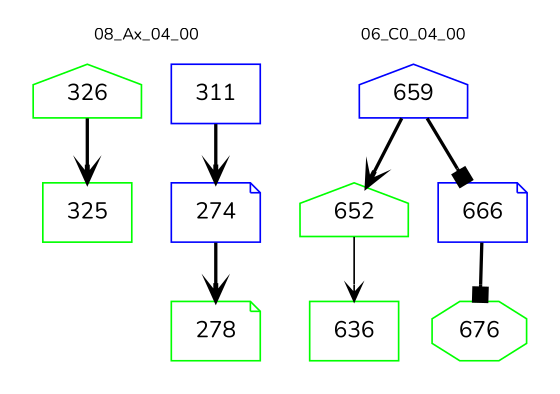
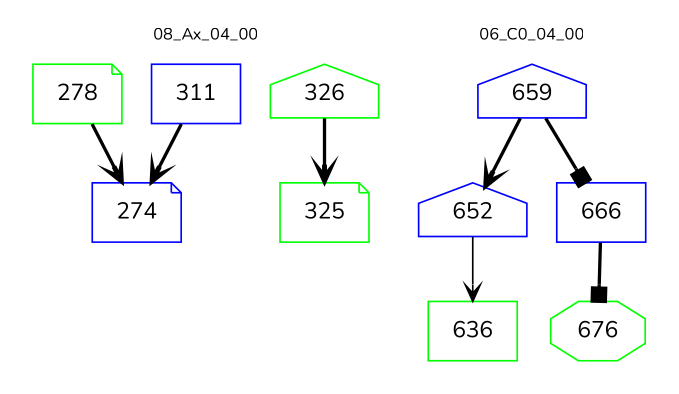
(87, 212) -> (325, 212)
(354, 212) -> (473, 212)
(483, 212) -> (601, 212)
(216, 264) -> (103, 146)
